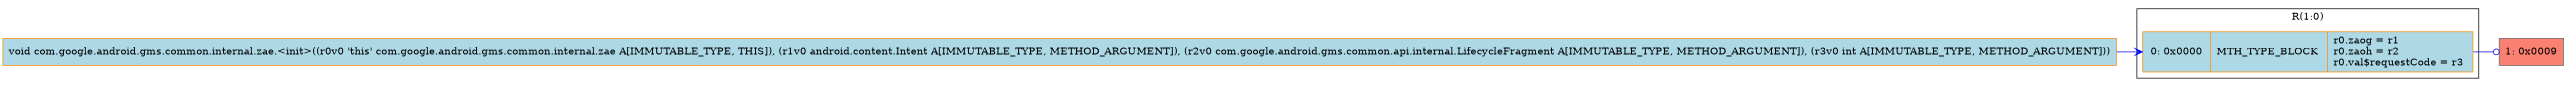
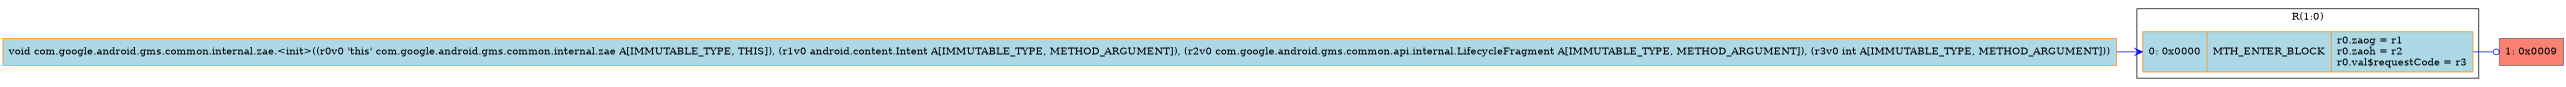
(2267, 52) -> (2269, 52)
